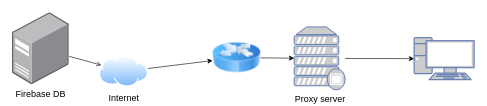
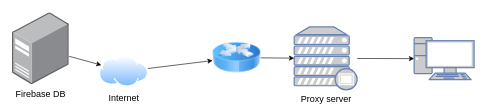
(320, 58) -> (326, 58)
(97, 64) -> (96, 63)
